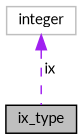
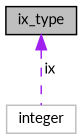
(41, 78) -> (41, 78)
